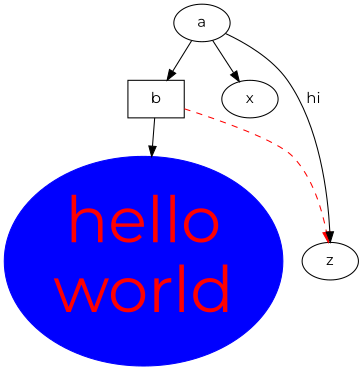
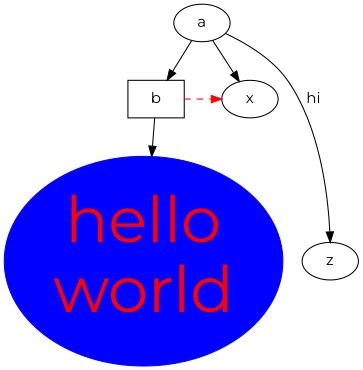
(278, 146) -> (198, 99)
